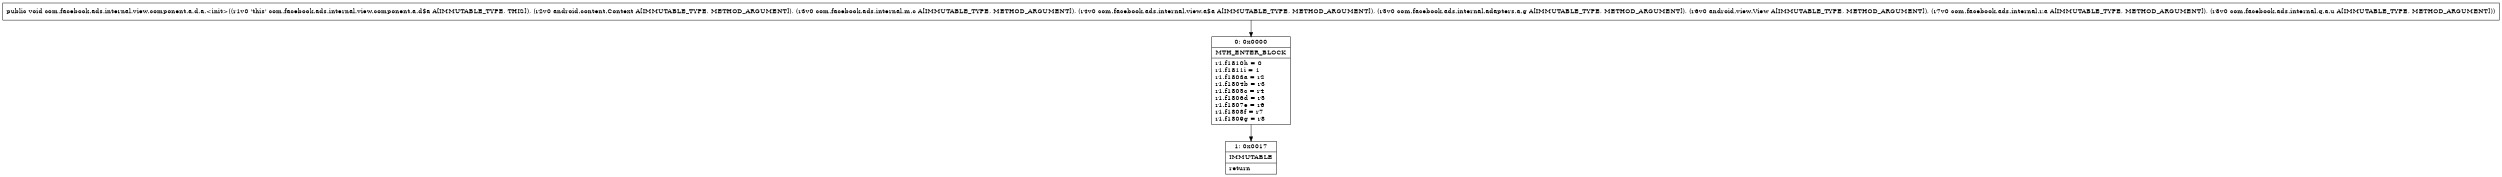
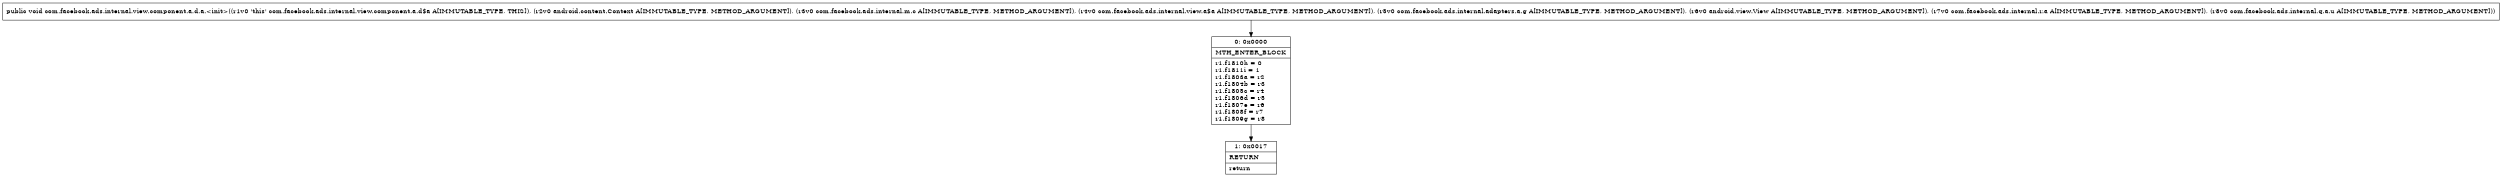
(1251, 157) -> (1244, 157)
